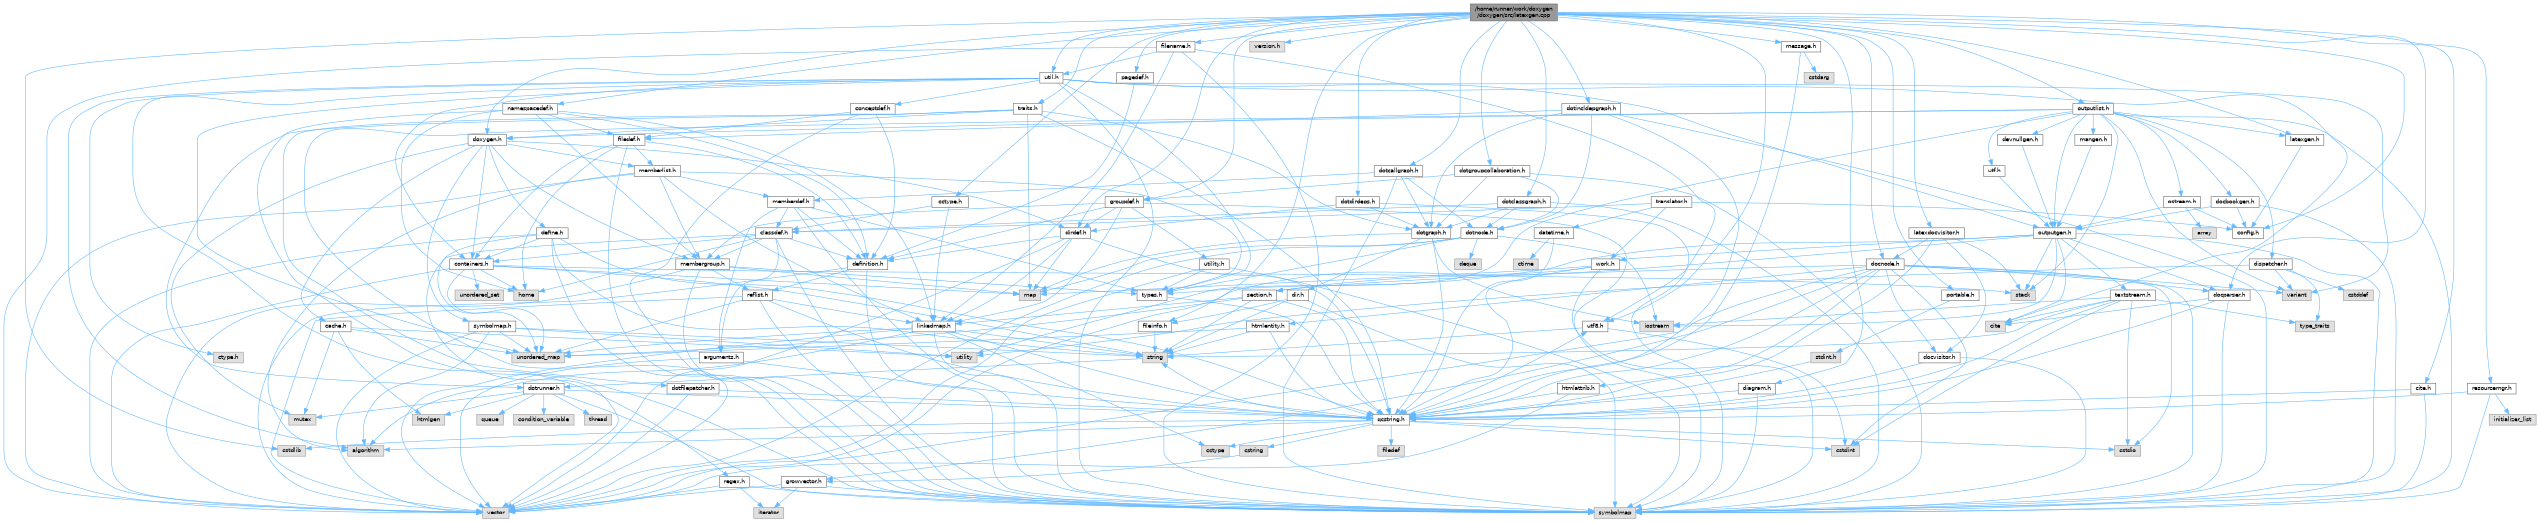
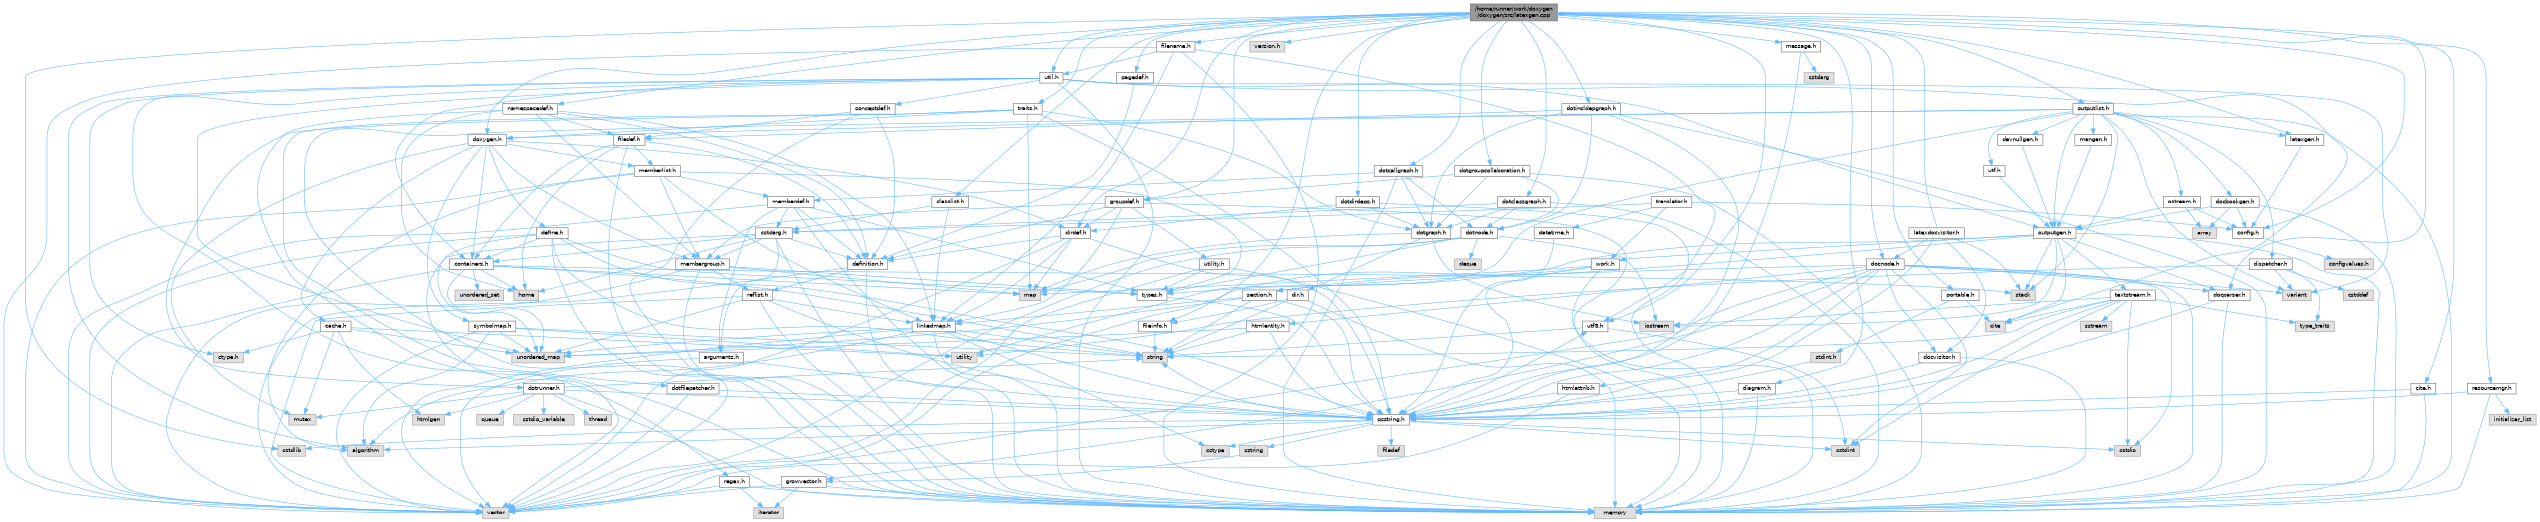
(1888, 39) -> (1899, 39)
(1192, 172) -> (803, 278)
(950, 202) -> (950, 202)
none -> (2222, 216)
(774, 233) -> (774, 233)
(1526, 264) -> none
none -> (2349, 264)
none -> (144, 291)
(2110, 311) -> (1977, 310)
none -> (2096, 326)
(1442, 330) -> none
none -> (276, 344)
(870, 372) -> (865, 373)
(544, 420) -> (544, 420)
(1615, 513) -> (1615, 513)
